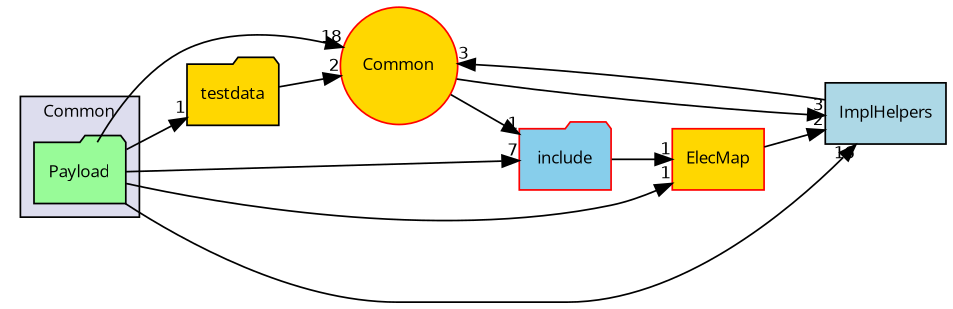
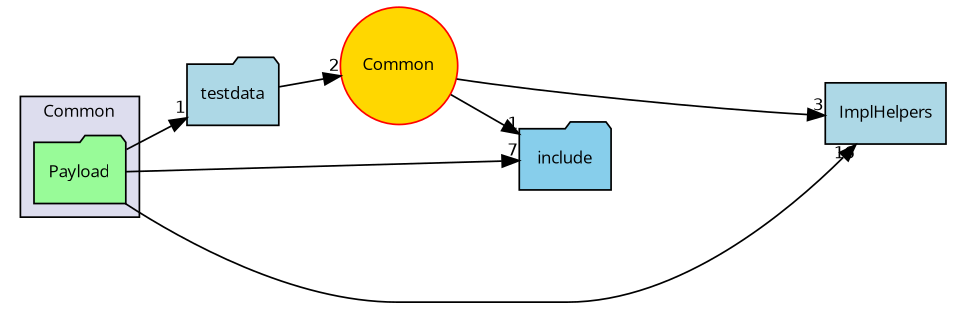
(192, 47) -> none
(651, 79) -> none
(233, 95) -> (233, 95)
(565, 159) -> (565, 159)
(718, 159) -> none
